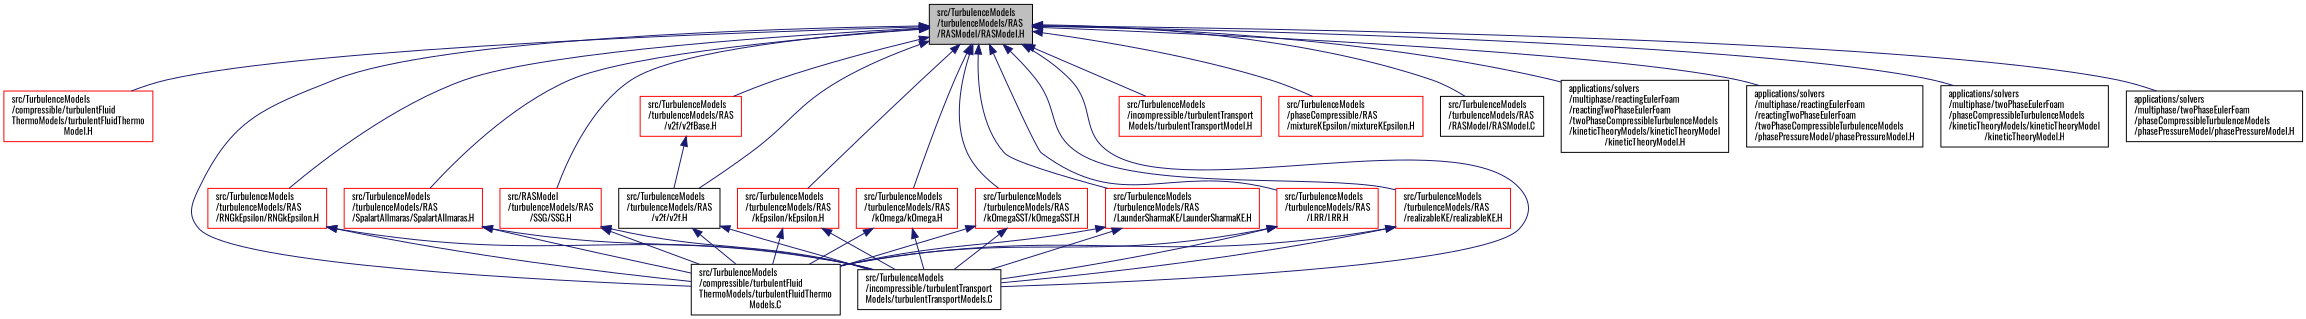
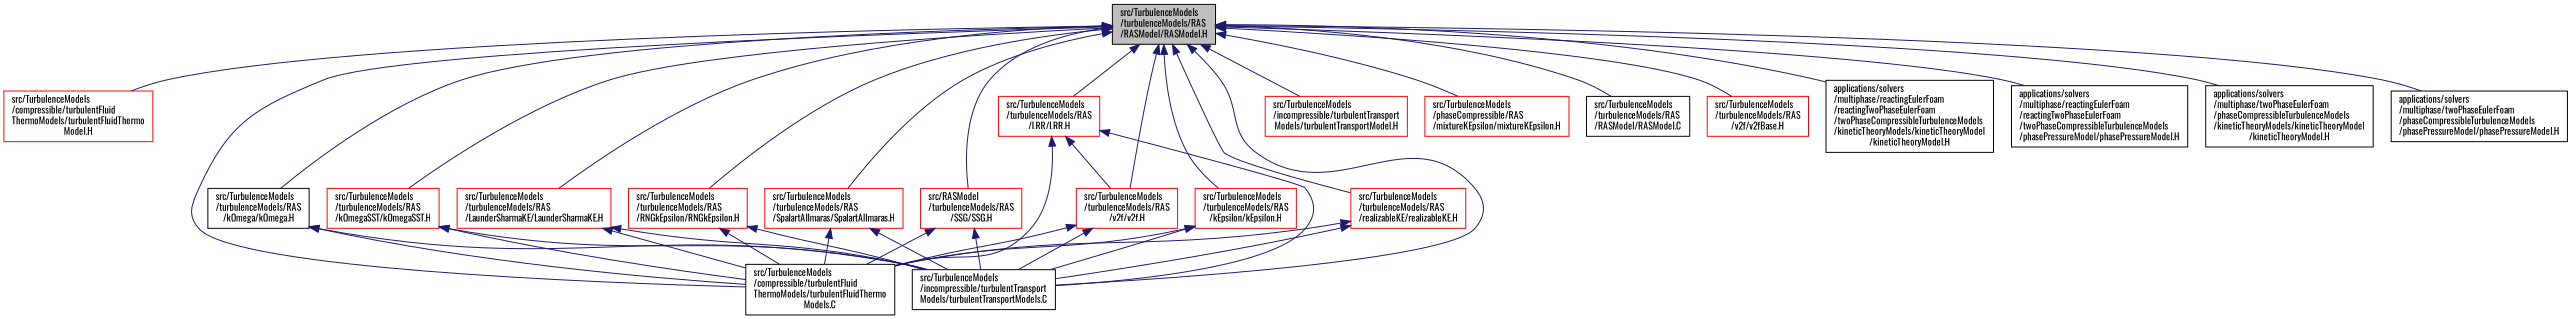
(679, 167) -> (1091, 166)
(669, 208) -> (1127, 208)
(907, 208) -> (258, 208)
